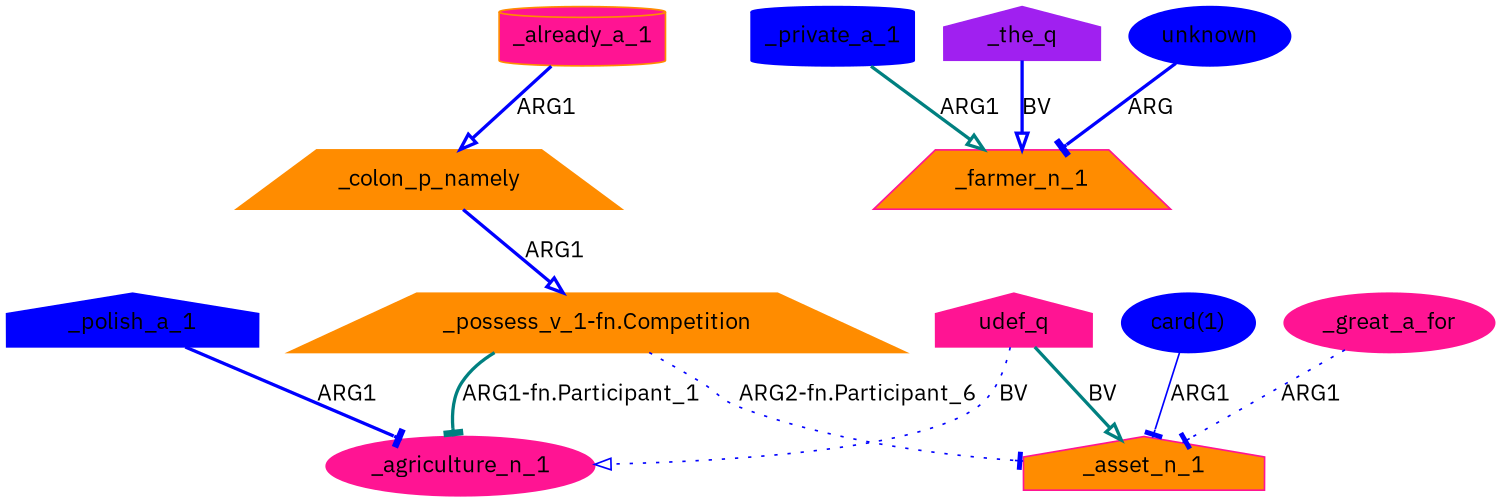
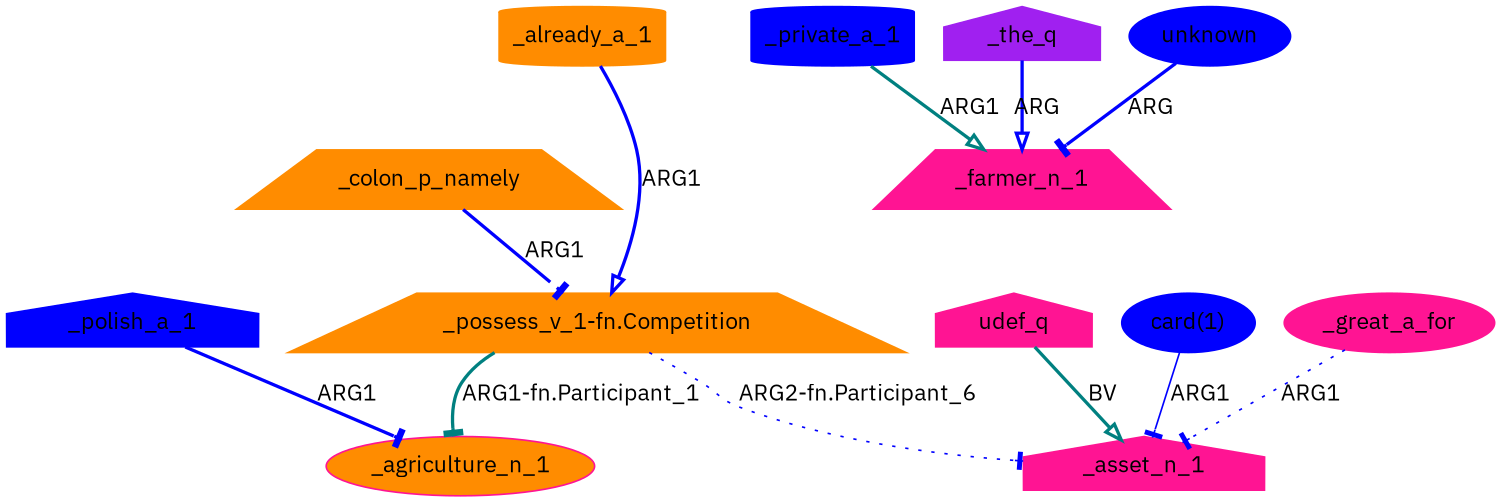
(582, 36) -> (582, 36)
(512, 102) -> (639, 169)
(1037, 108) -> (1037, 108)
(1022, 180) -> (1022, 180)
(507, 246) -> (507, 246)
(832, 448) -> none
(460, 466) -> (460, 466)
(1144, 466) -> (1144, 466)
